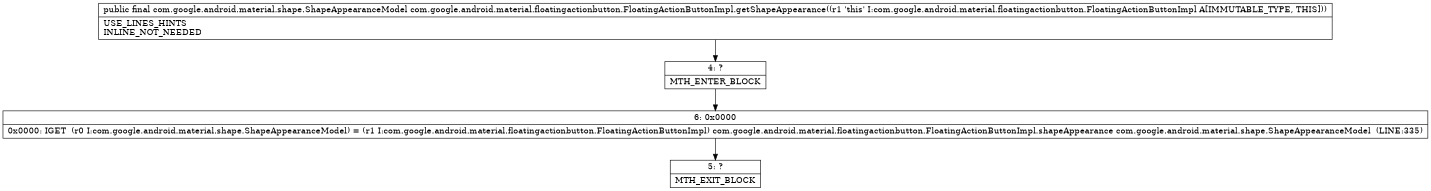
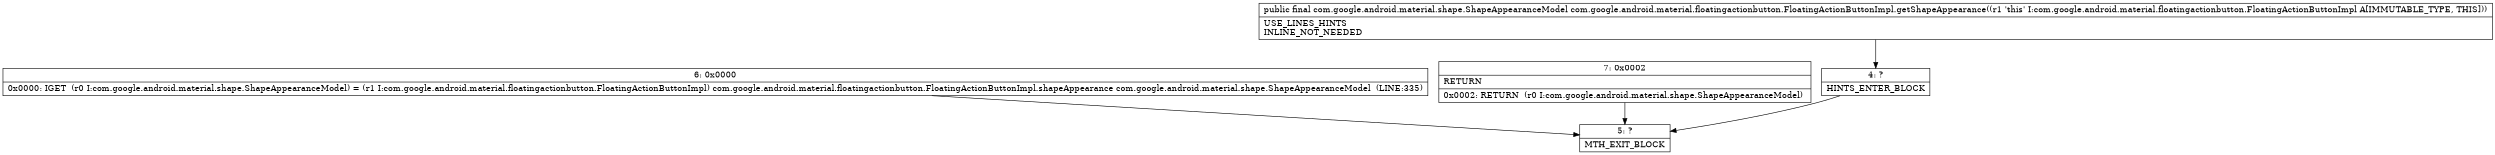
(715, 82) -> (1876, 89)
none -> (1625, 82)
(715, 97) -> (1759, 116)
